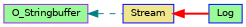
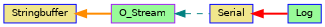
none -> (40, 14)
(46, 14) -> (143, 14)
(148, 14) -> (231, 14)
